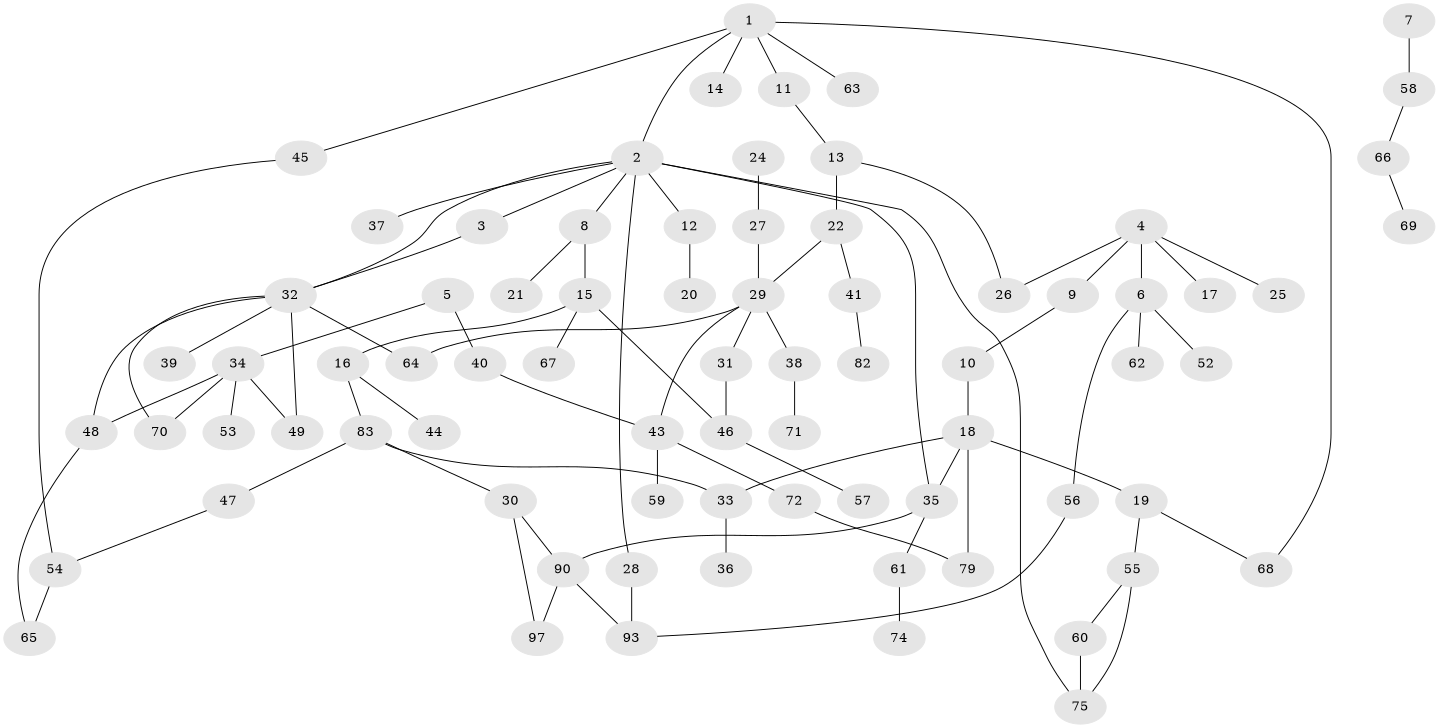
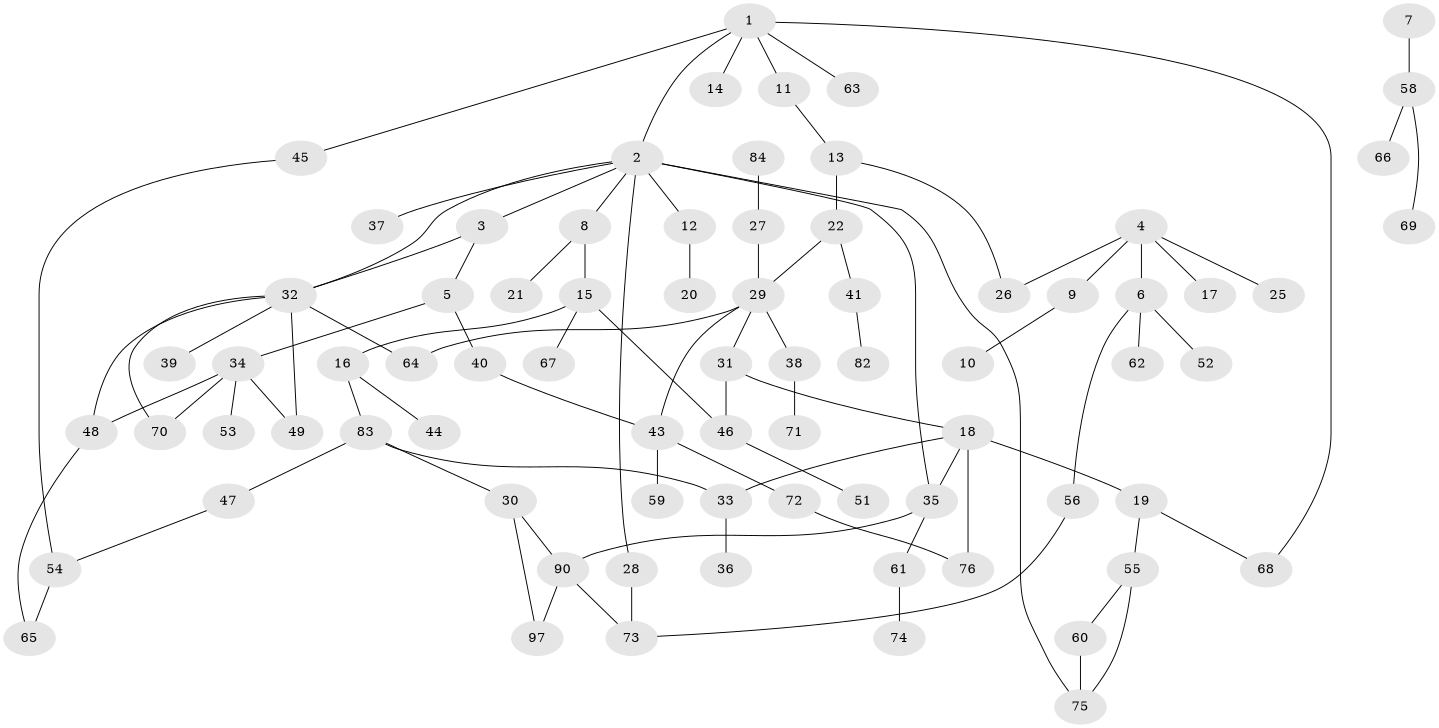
(758, 158) -> (758, 158)
(1396, 192) -> (1419, 158)
none -> (465, 261)
(968, 398) -> (843, 406)
(863, 501) -> (863, 501)
(968, 570) -> (968, 570)
(632, 638) -> (632, 638)
